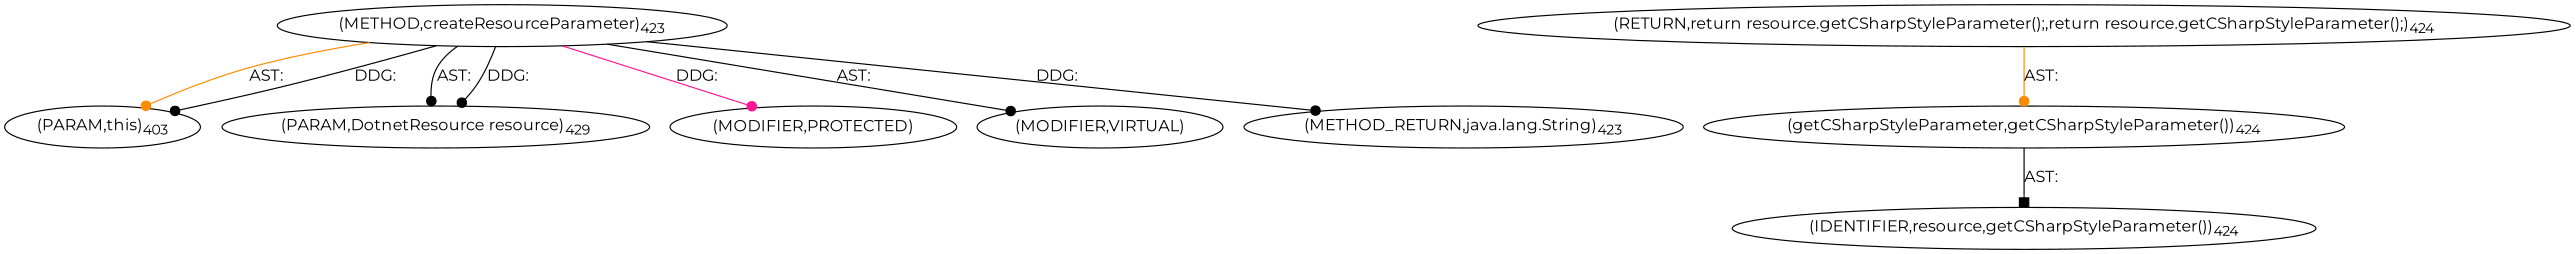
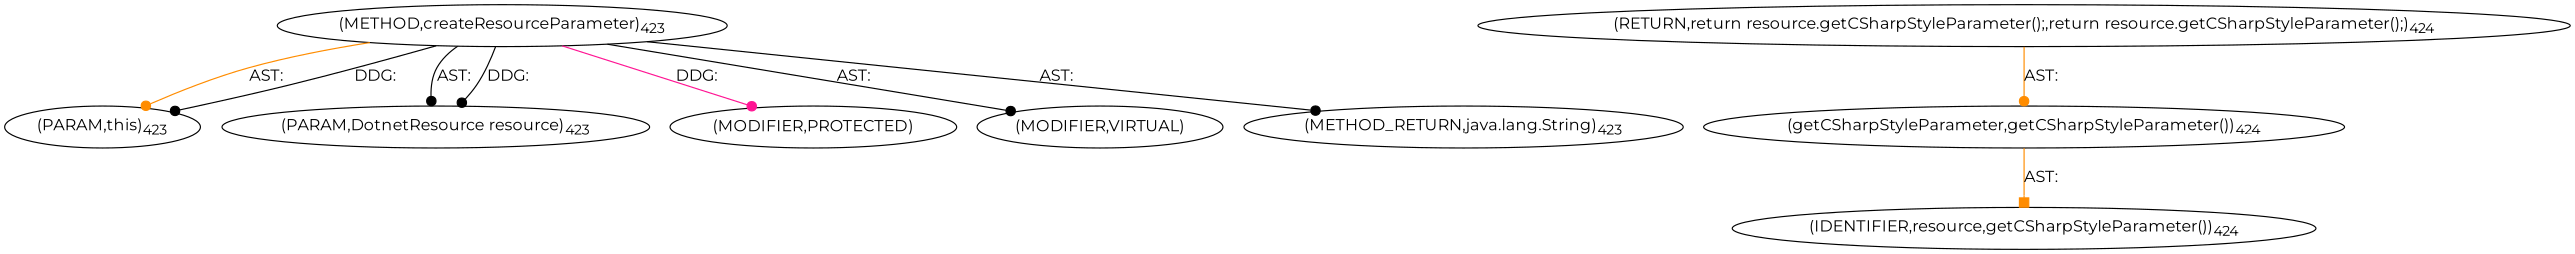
(1059, 76) -> (1059, 76)
(156, 125) -> (156, 125)
(578, 125) -> (578, 125)
(2024, 172) -> (2024, 172)
